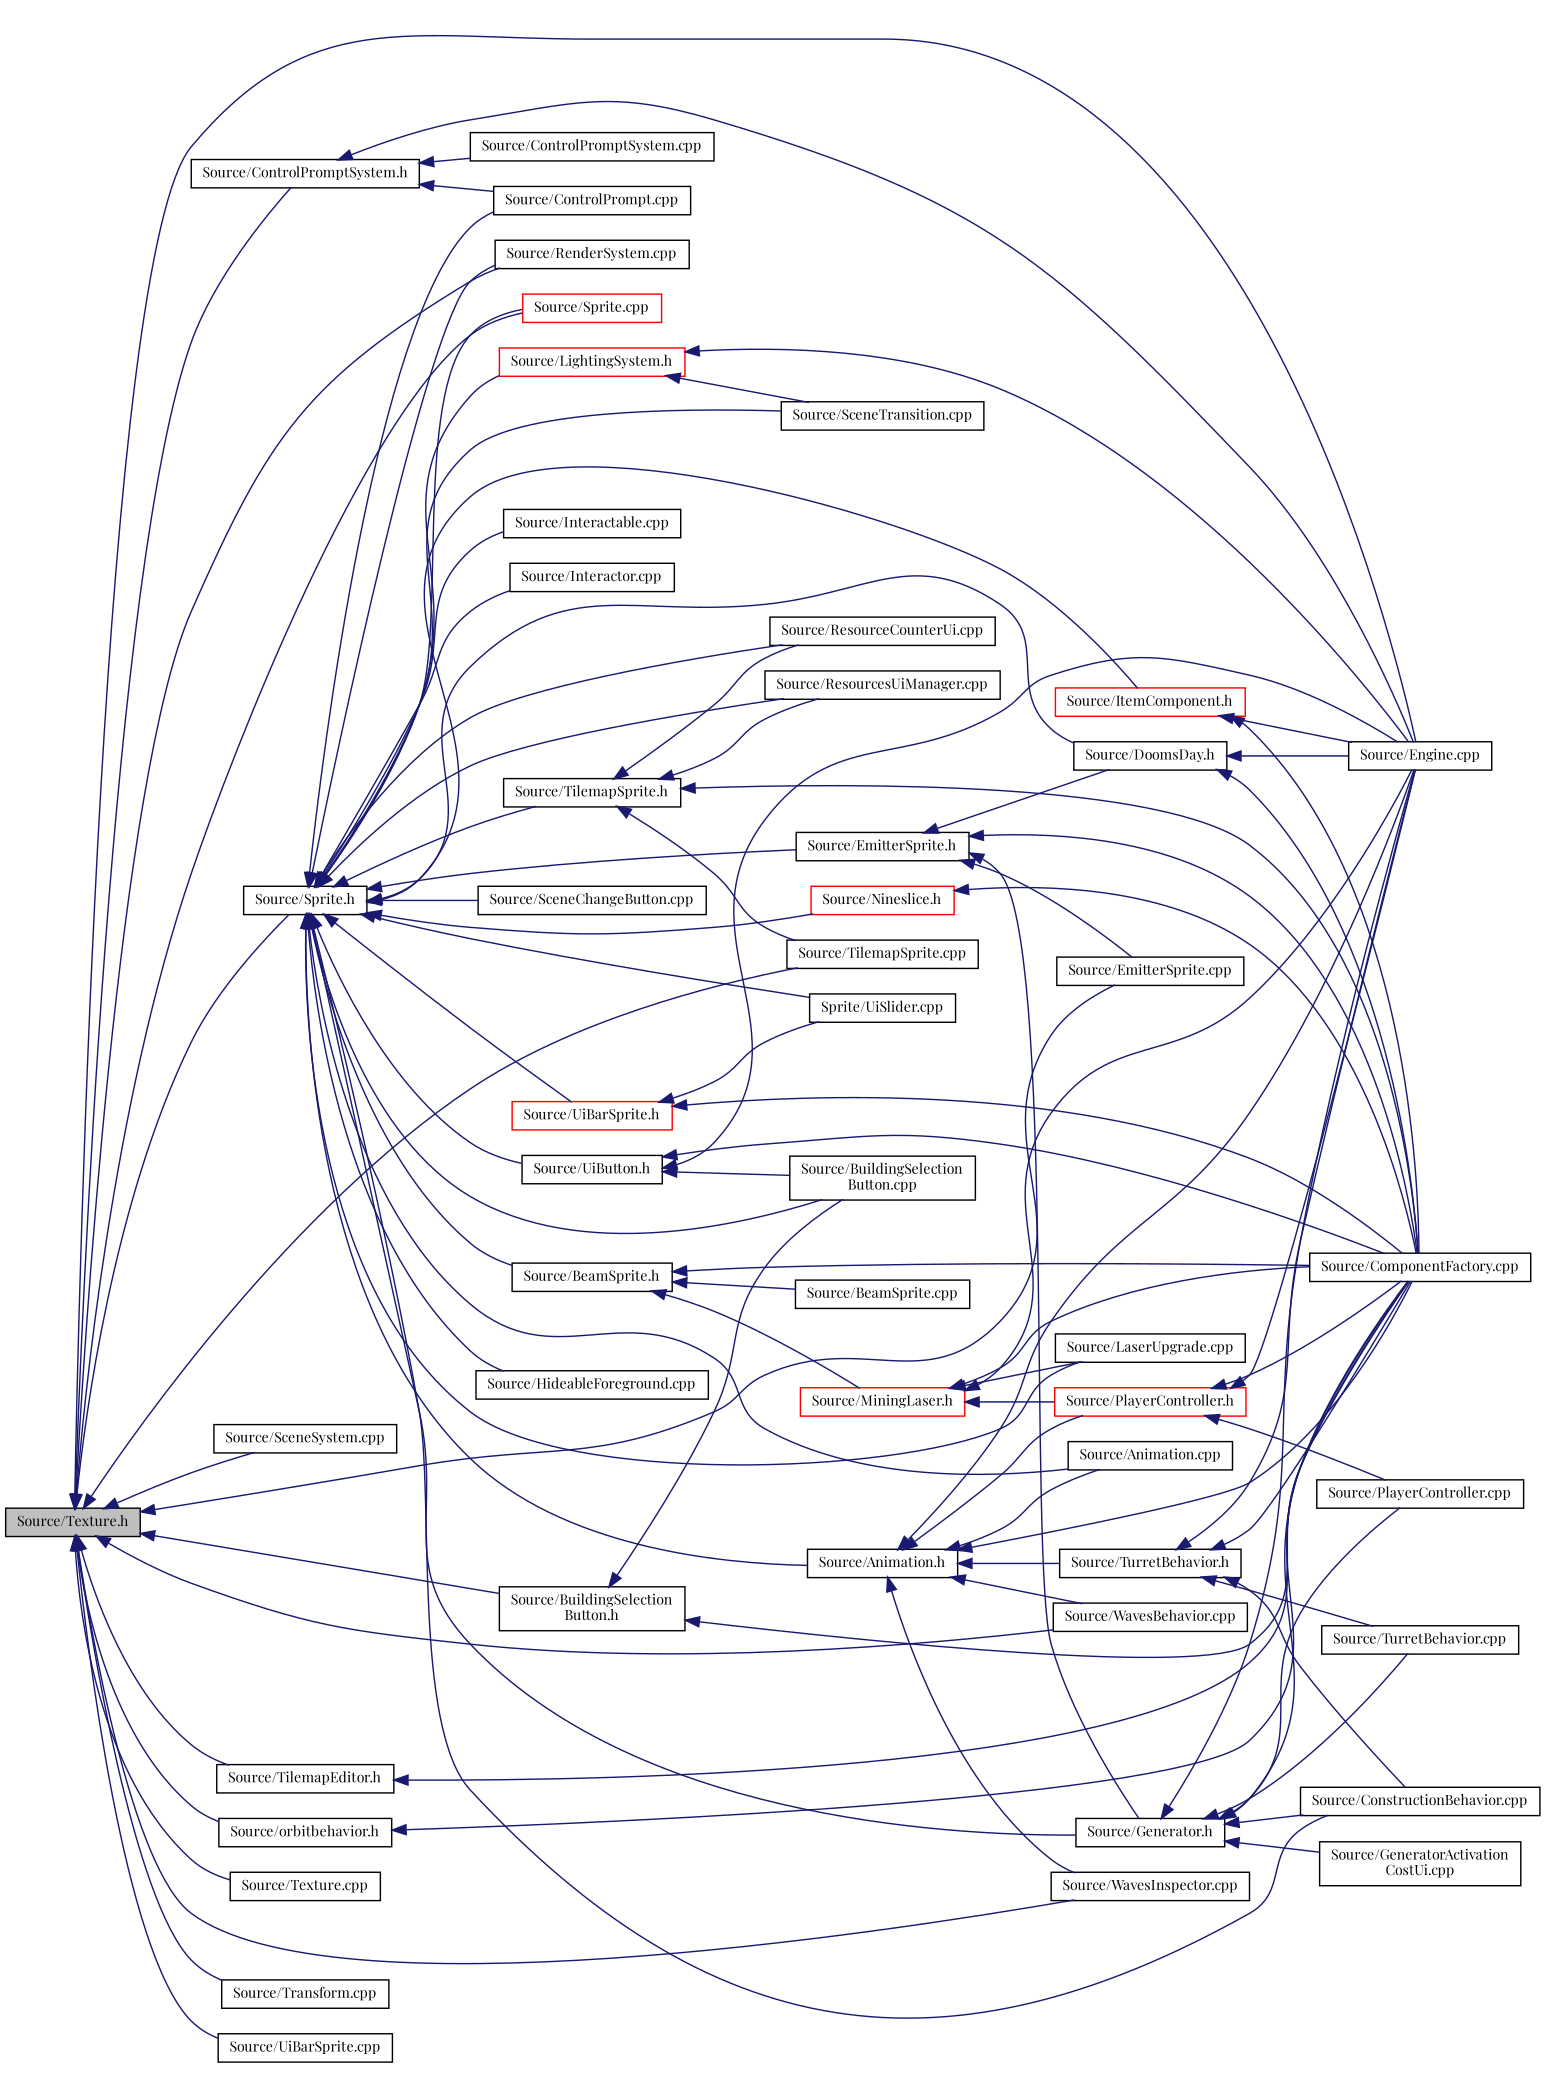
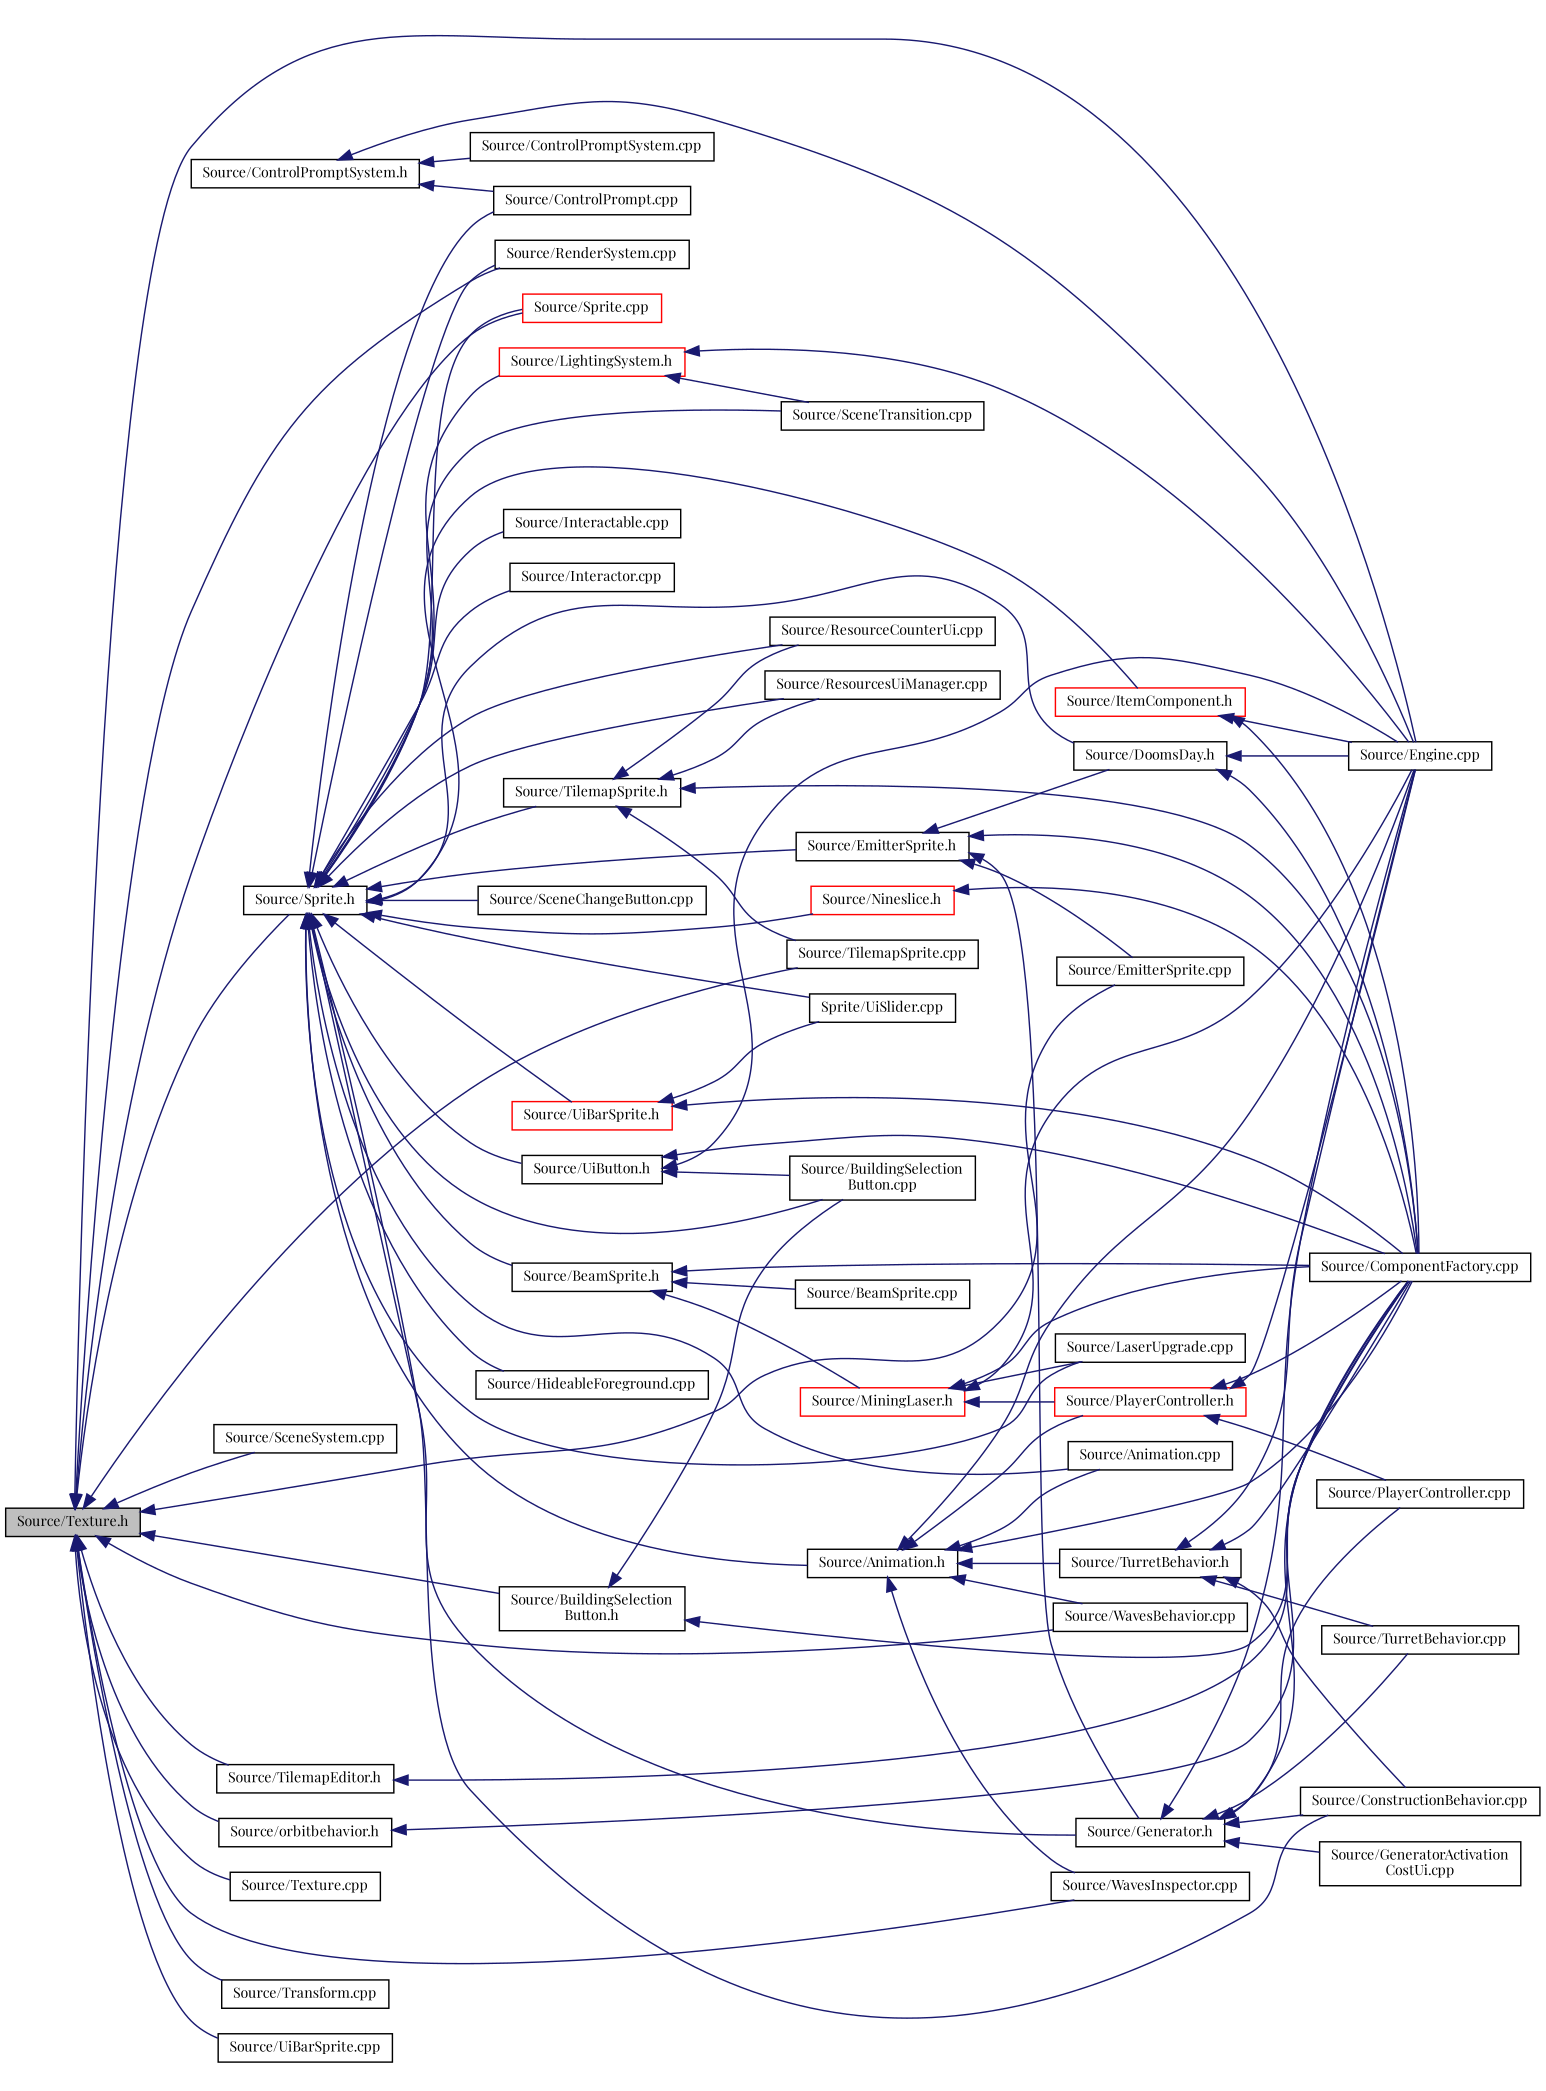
(116, 823) -> none
